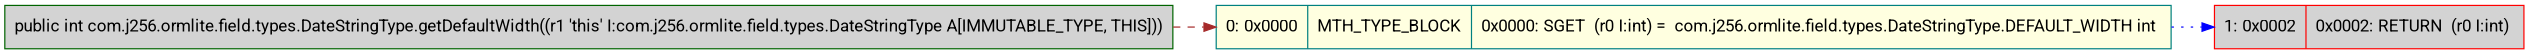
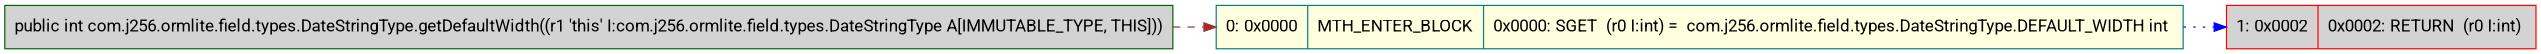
(1390, 26) -> (1396, 26)
